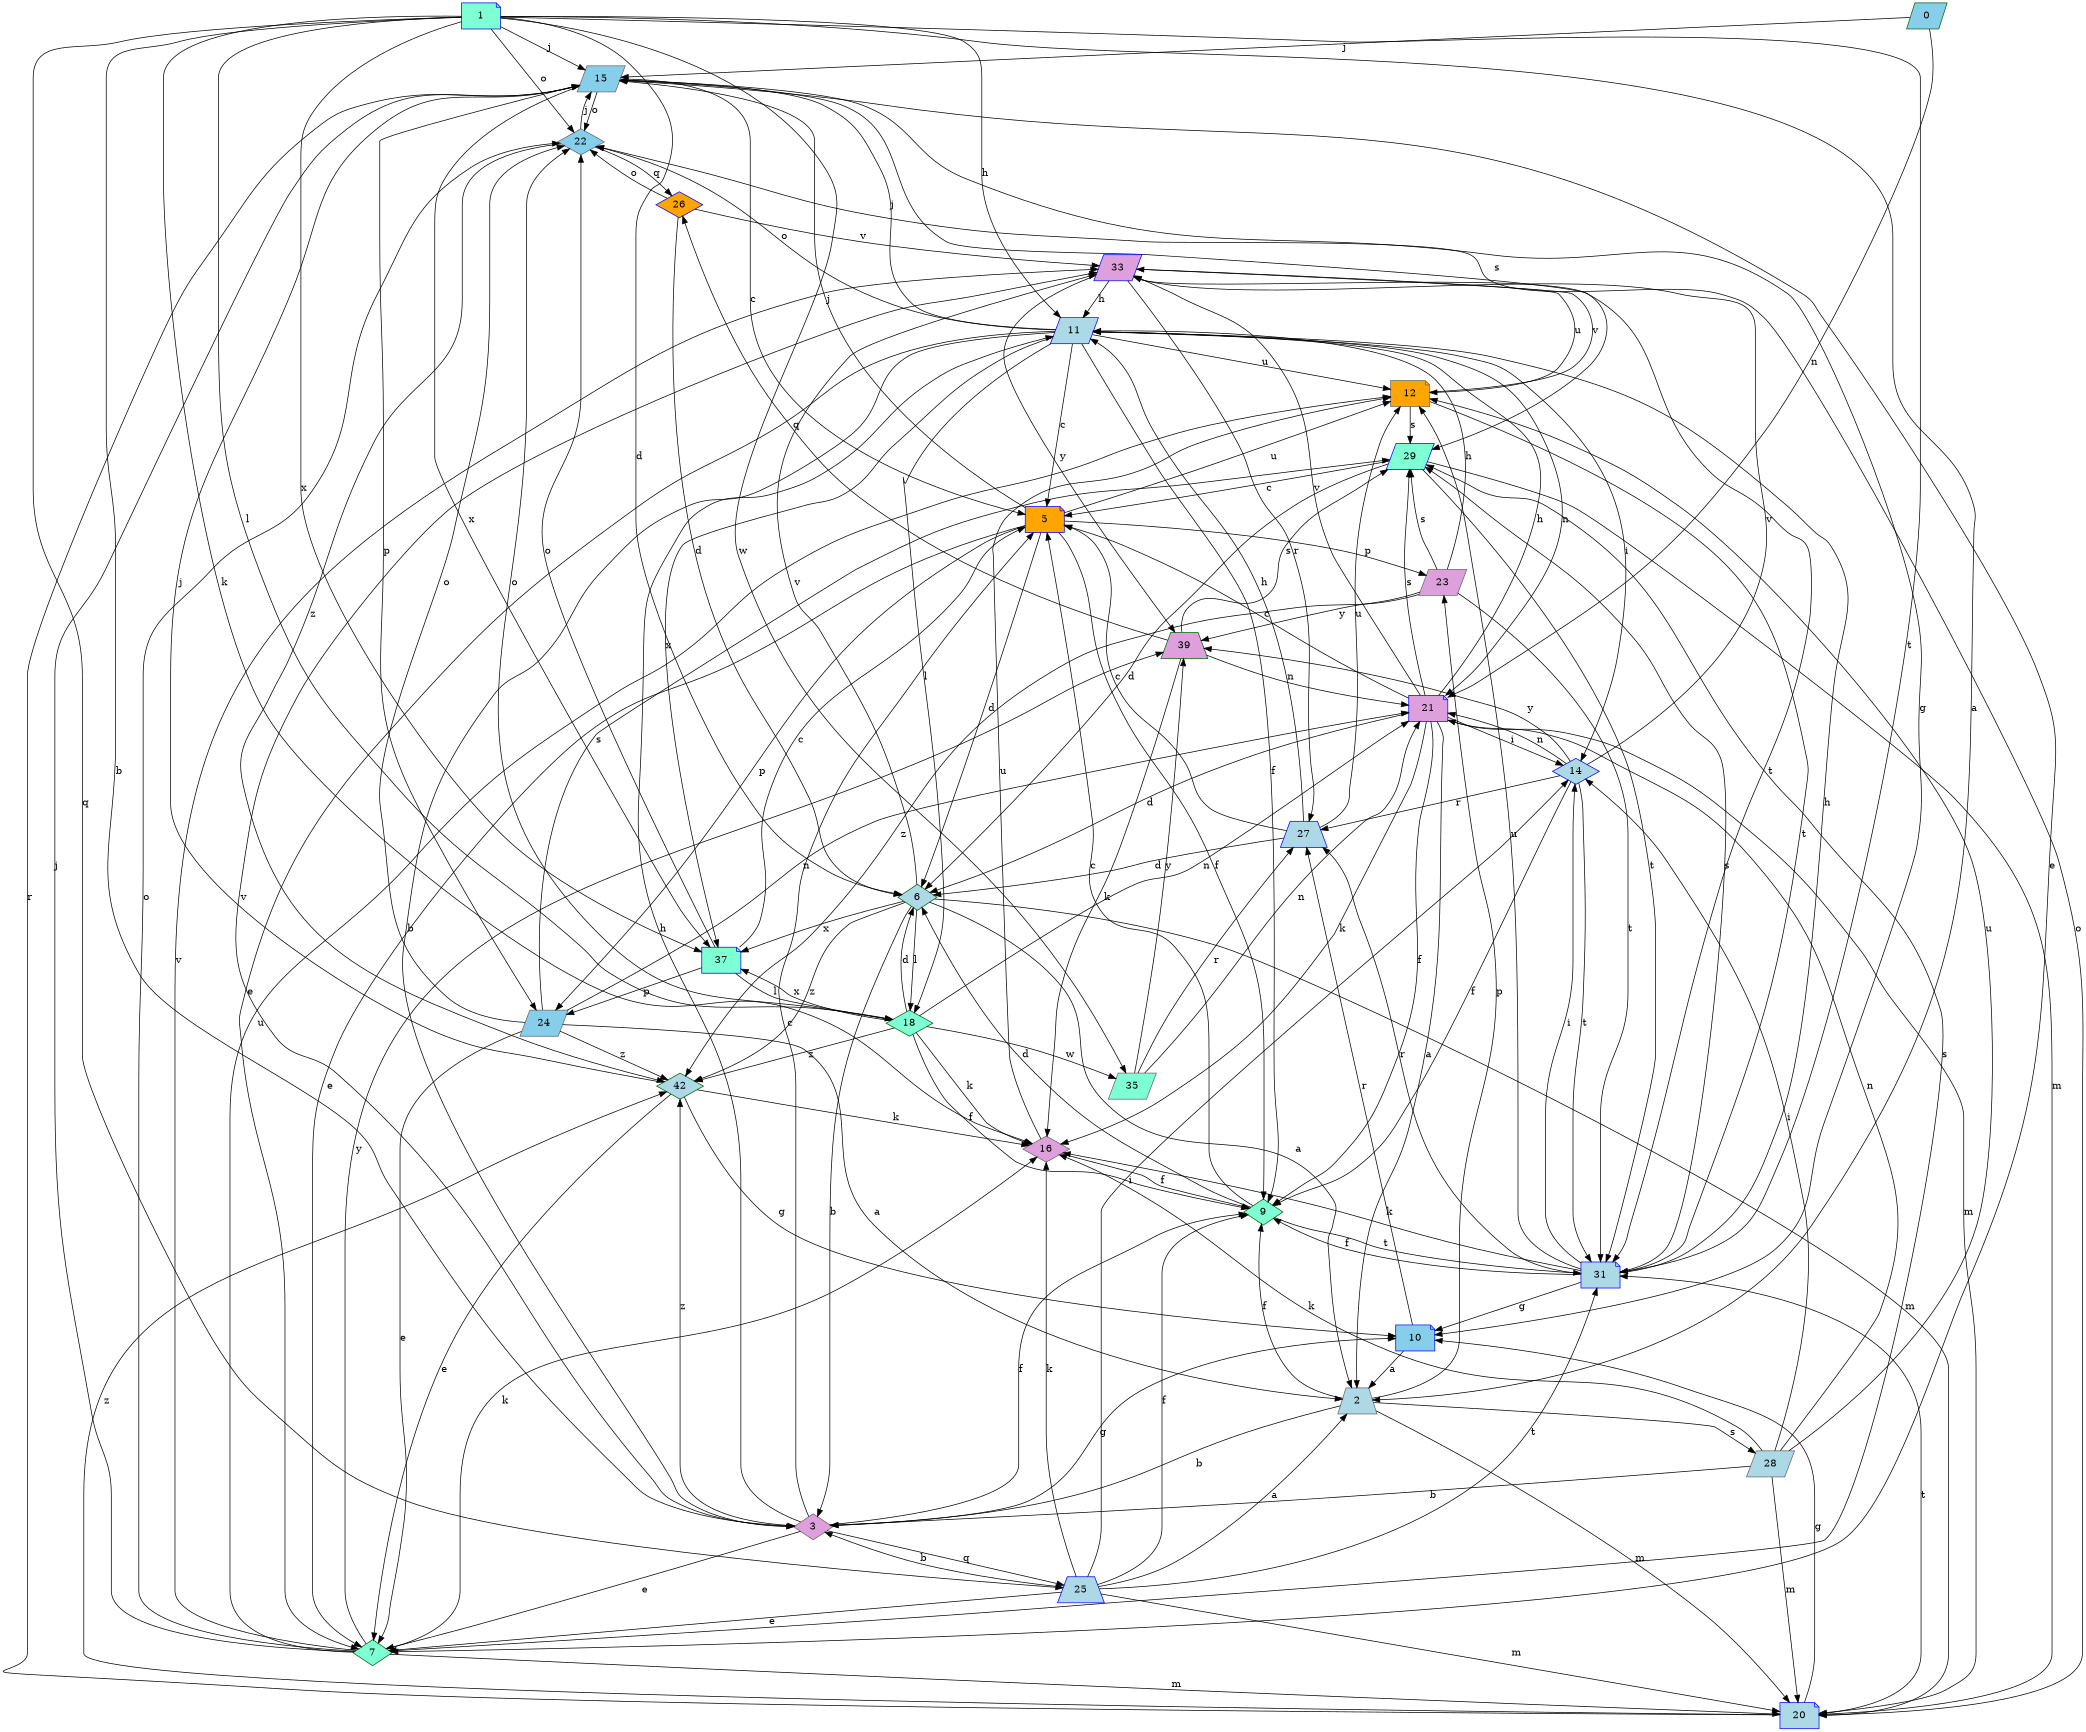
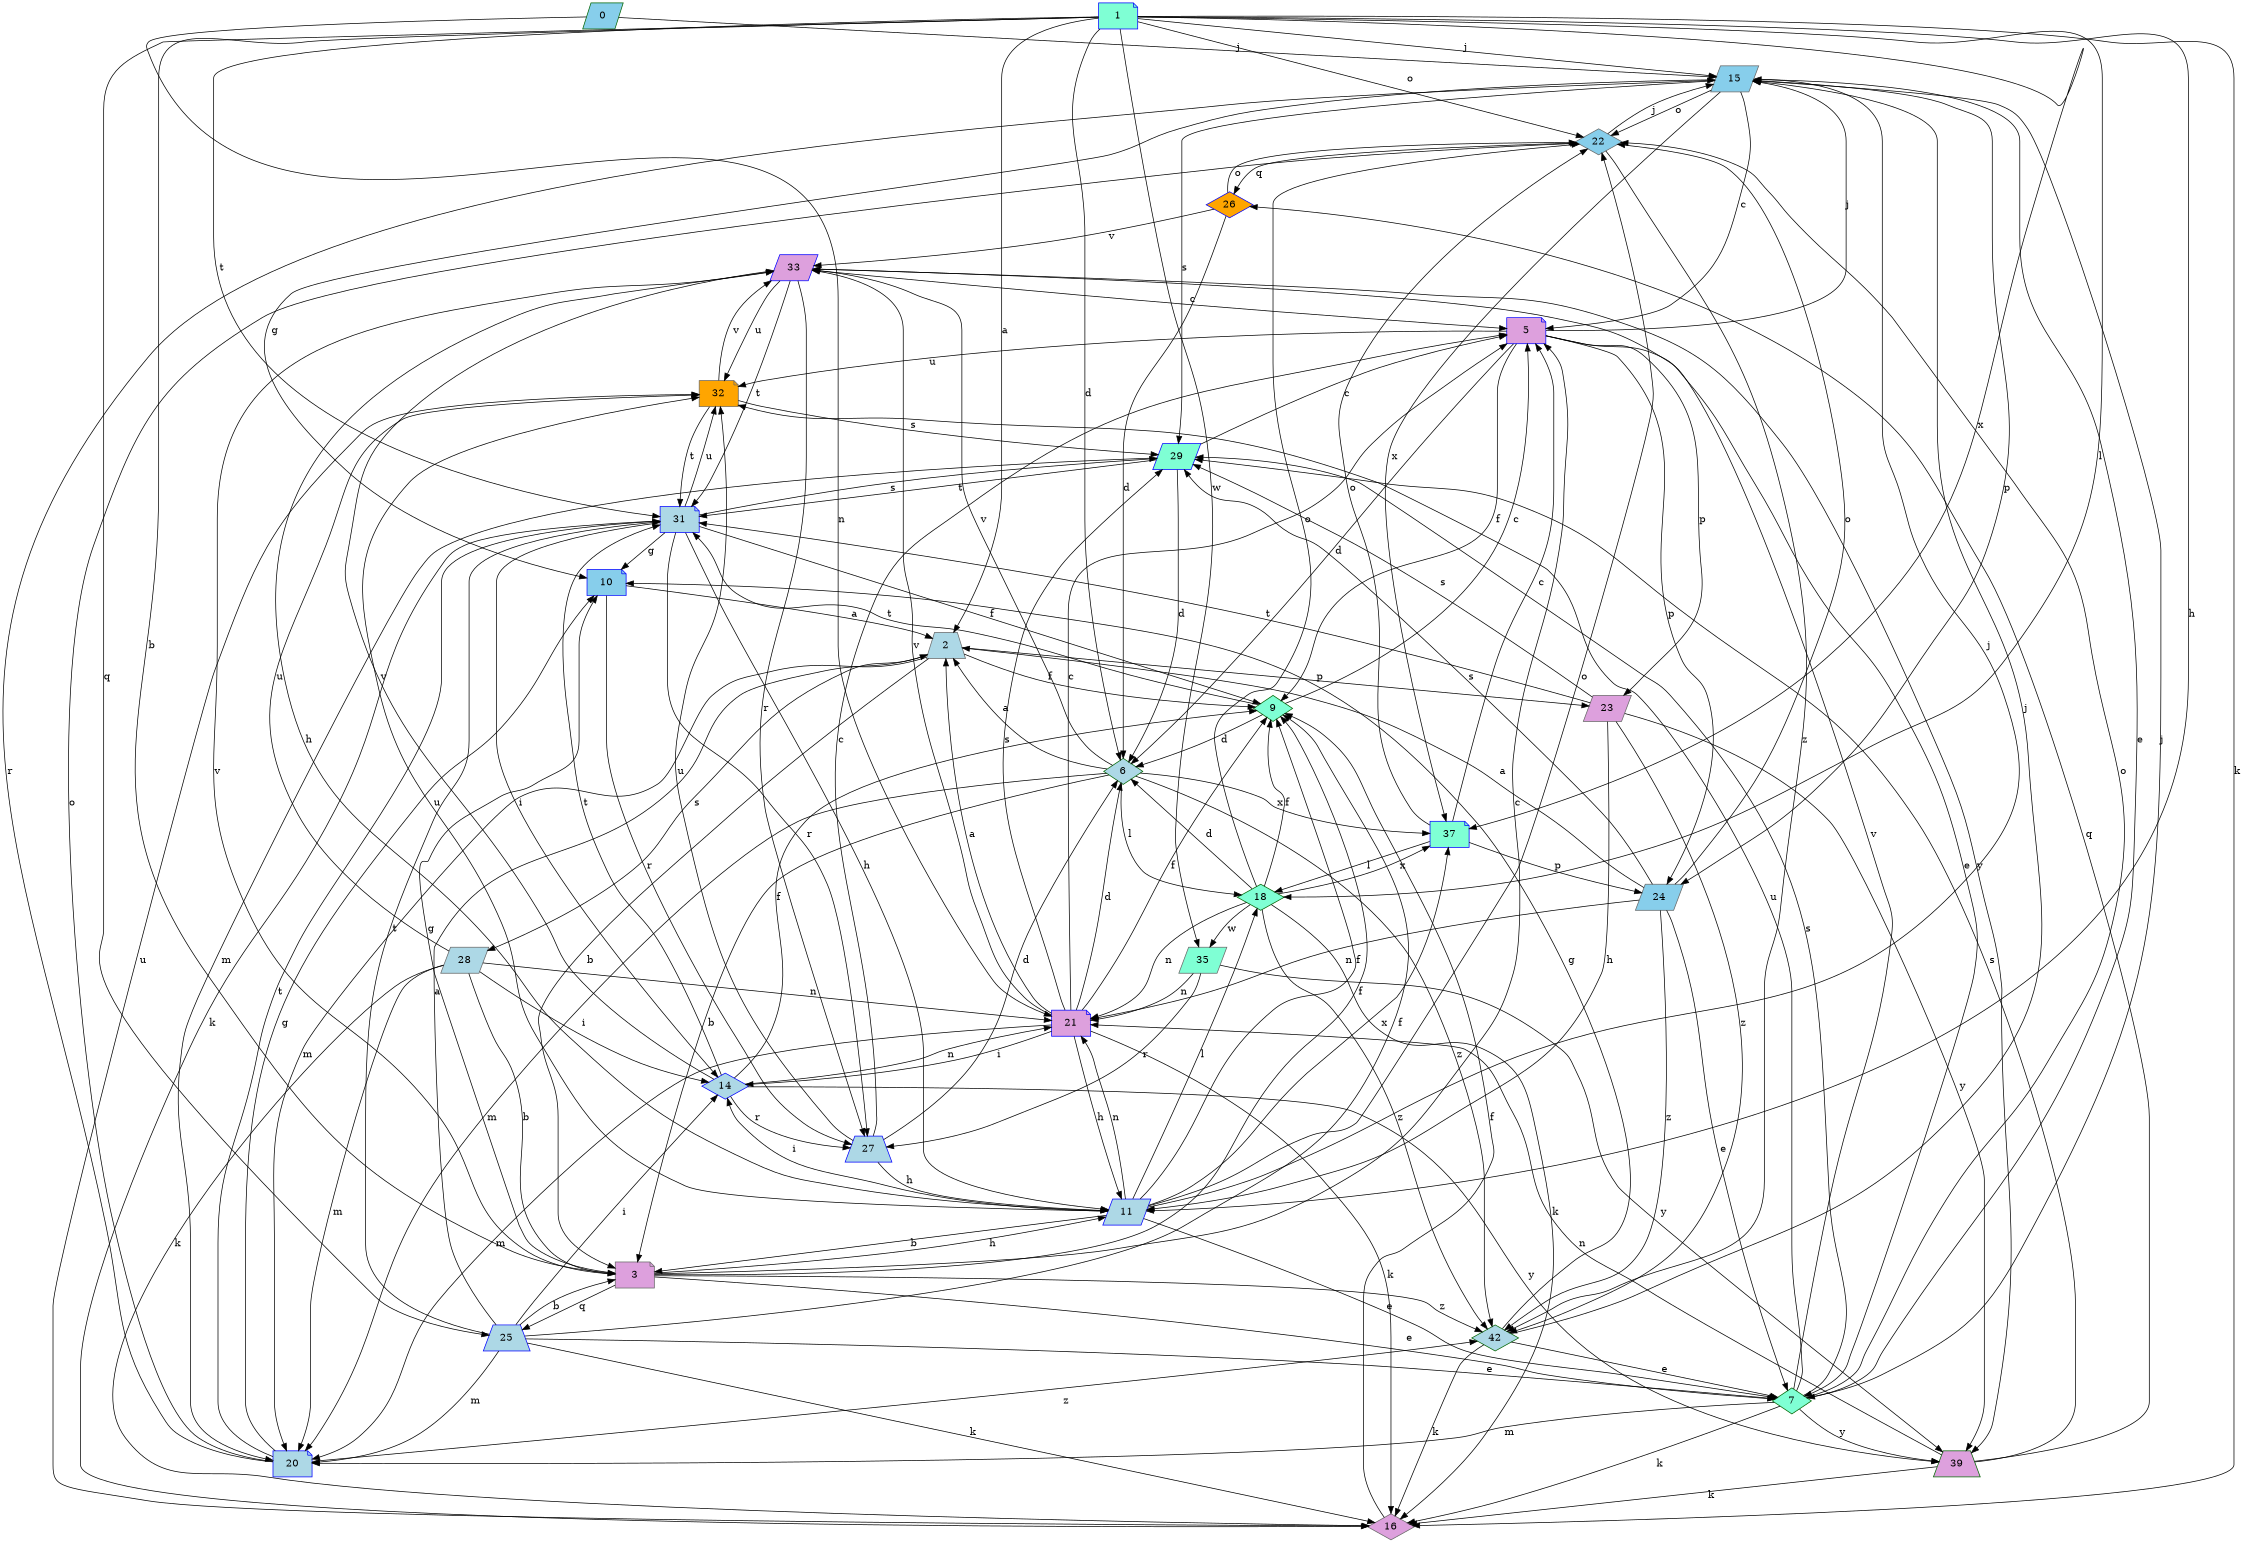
(1410, 394) -> (719, 394)
(1060, 422) -> (1156, 302)
(1045, 520) -> (1526, 331)
(813, 1527) -> (635, 1275)
